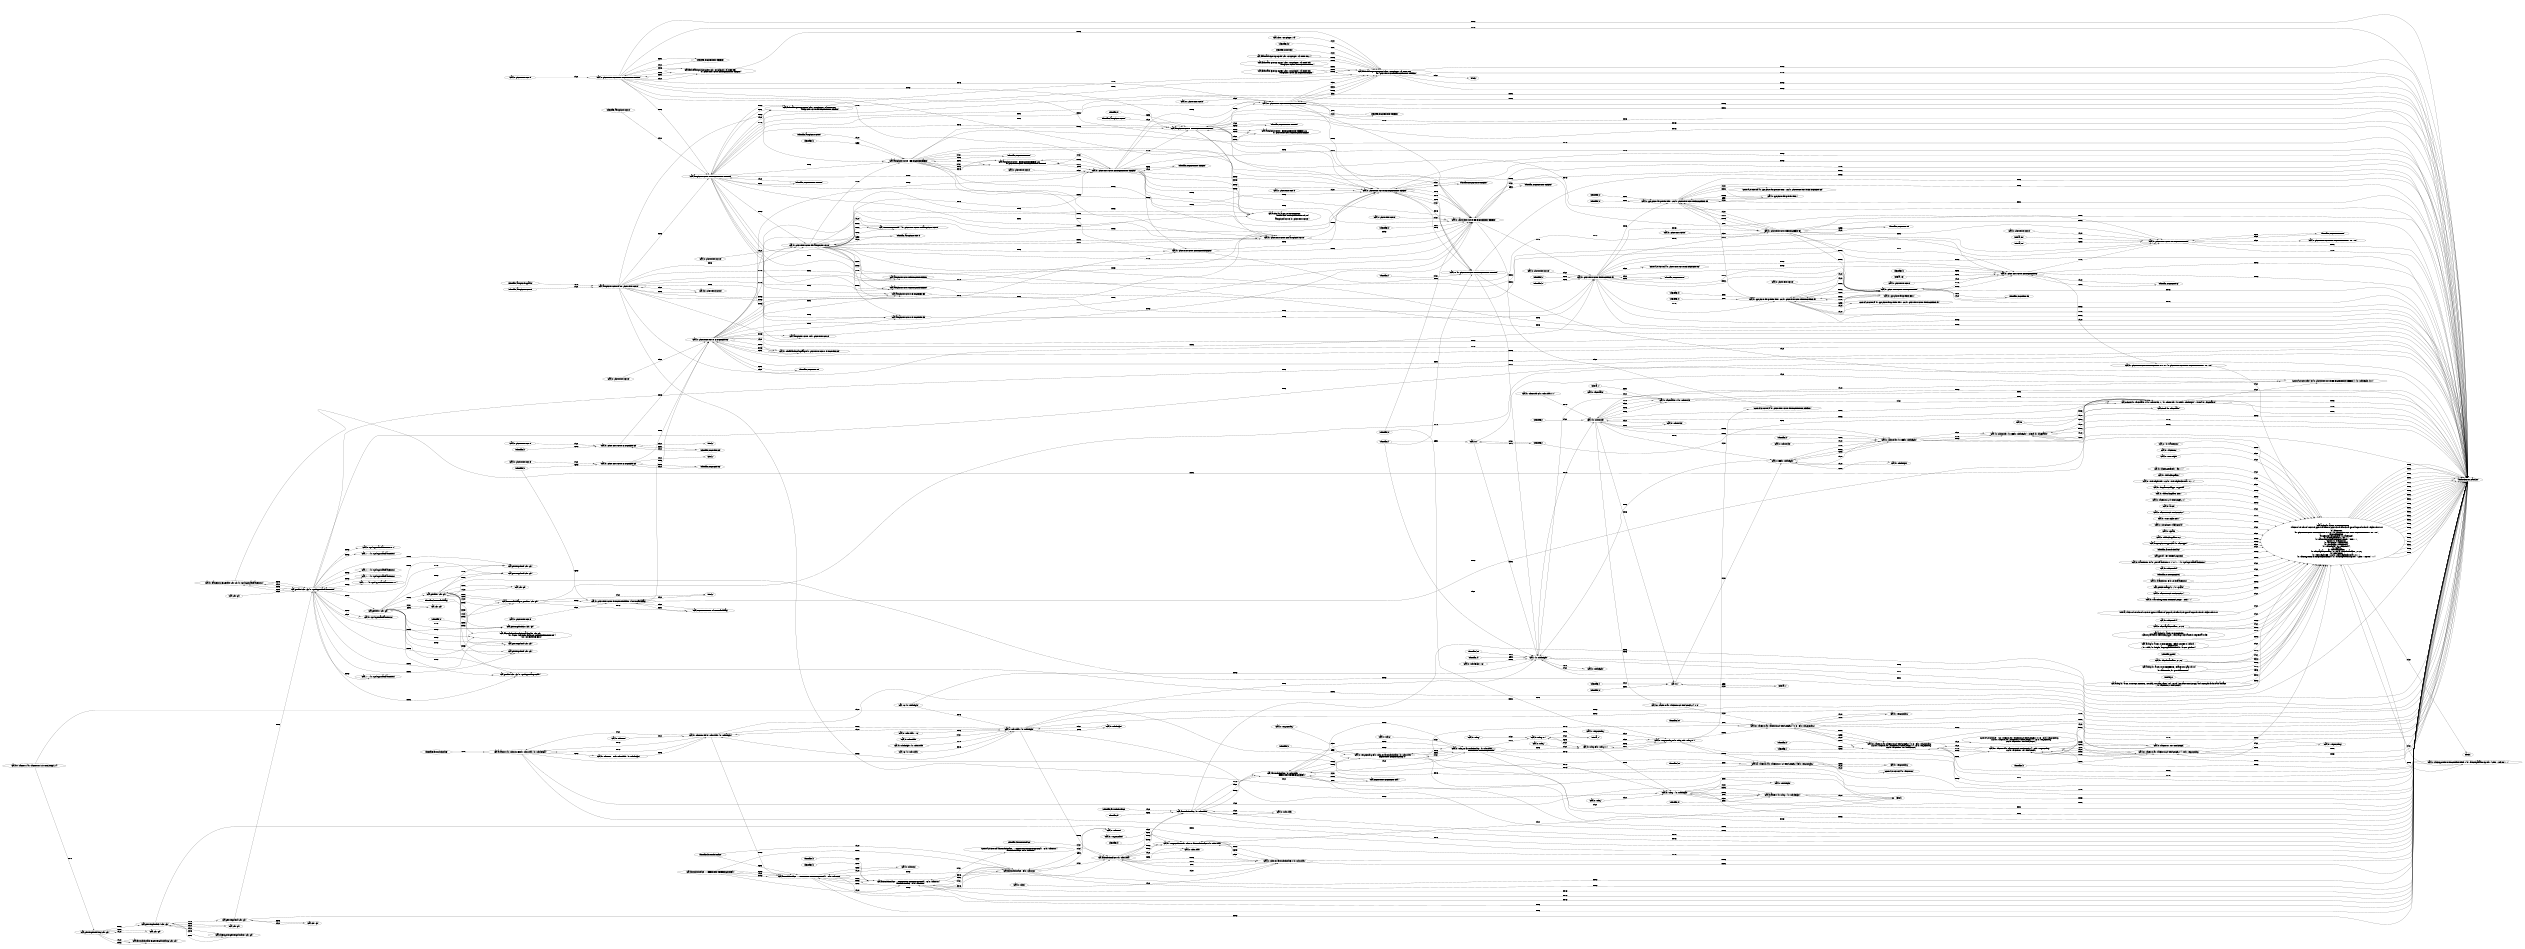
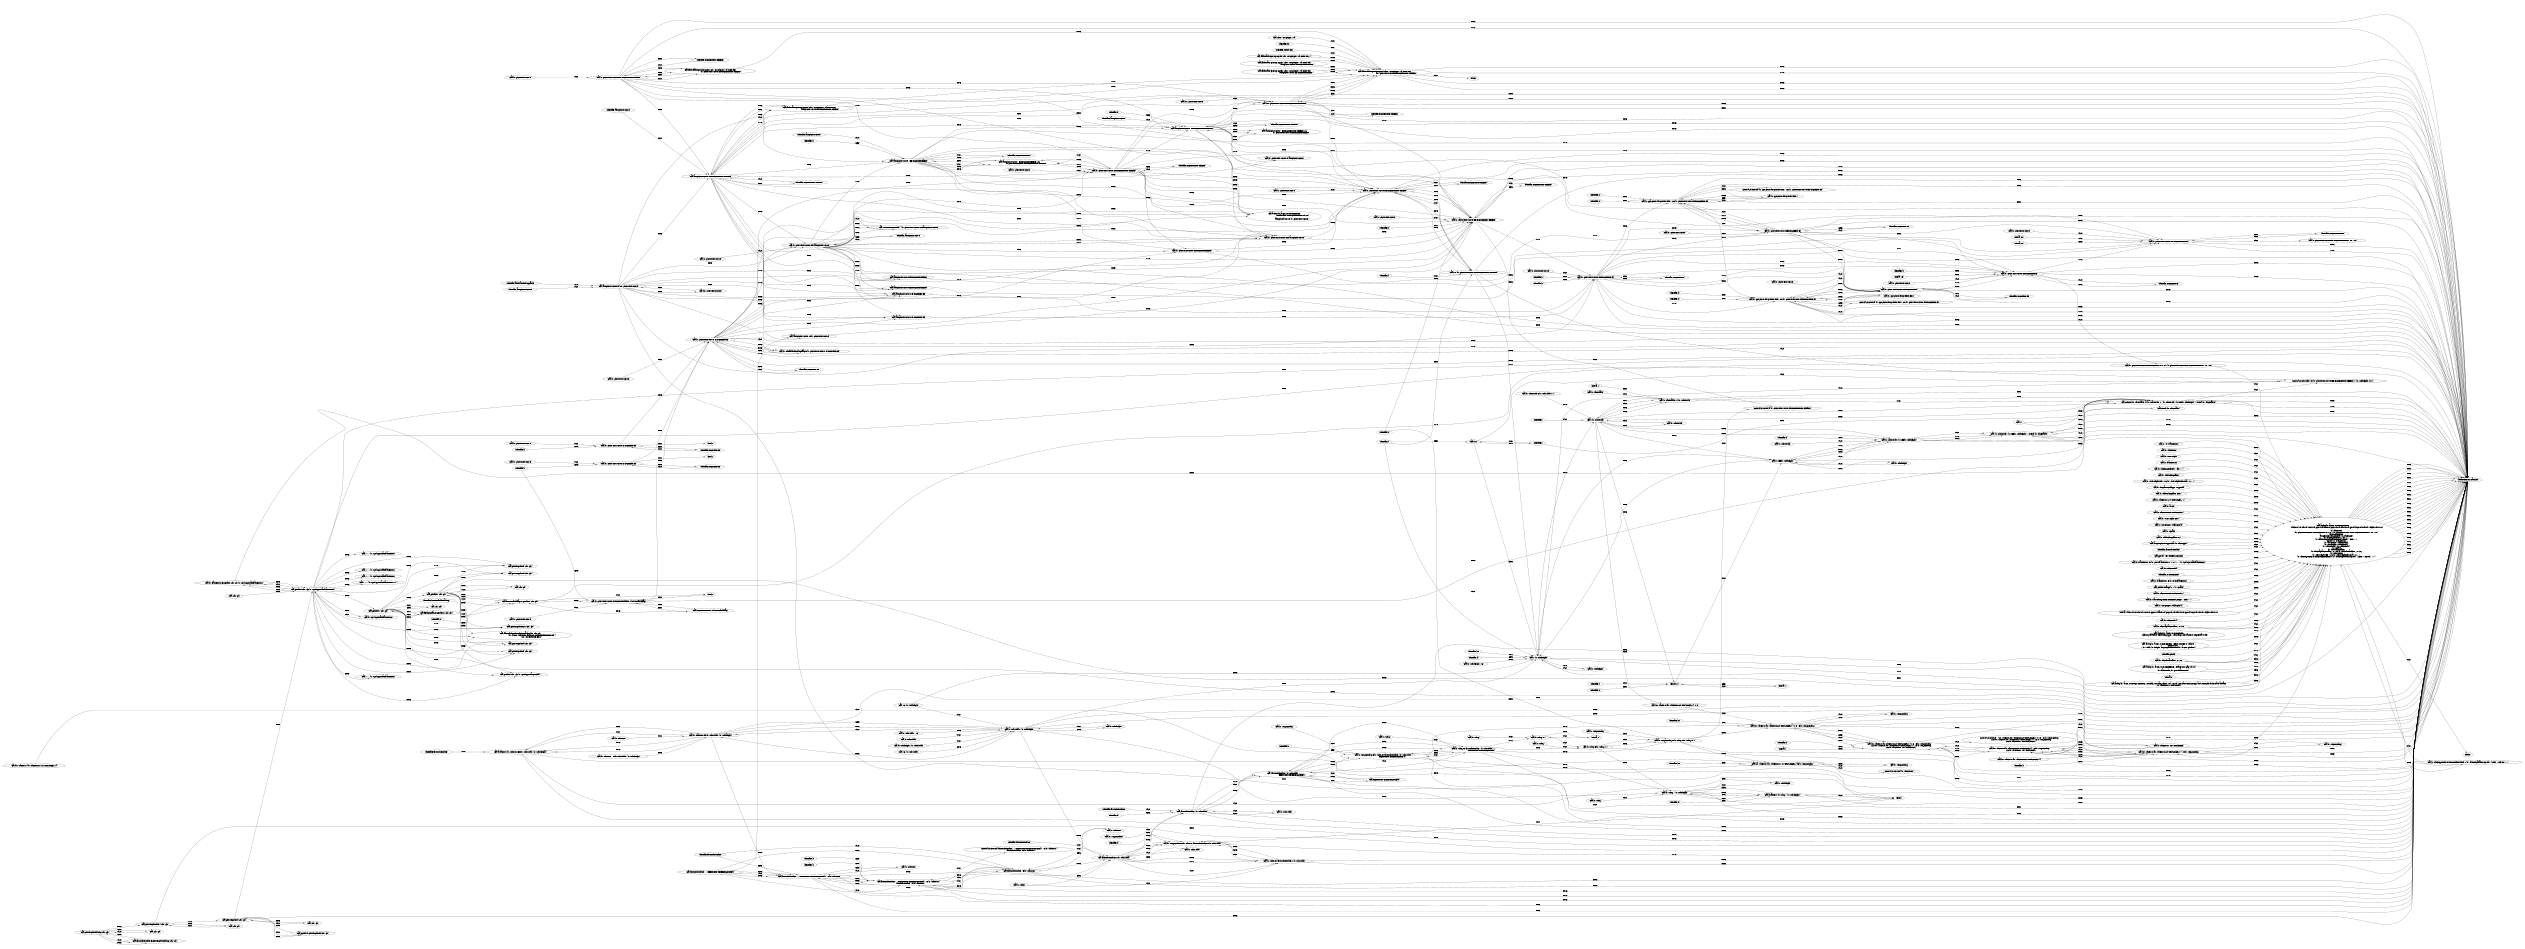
(1284, 50) -> (1284, 50)
none -> (1284, 158)
(1675, 267) -> none
(520, 283) -> (520, 283)
(754, 335) -> (758, 603)
(2052, 390) -> (2133, 430)
(1625, 400) -> (1625, 400)
(2019, 422) -> (2019, 422)
none -> (2168, 463)
none -> (1596, 486)
(378, 548) -> none
(2168, 575) -> (2168, 575)
(436, 601) -> (436, 601)
none -> (2168, 606)
(611, 608) -> (608, 613)
none -> (436, 613)
(2168, 654) -> (2168, 654)
(2168, 677) -> (2168, 677)
(1675, 684) -> (1675, 684)
(959, 715) -> (959, 715)
none -> (861, 723)
(959, 741) -> (959, 741)
(1568, 742) -> none
(1639, 746) -> none
(1782, 749) -> (1782, 749)
(570, 754) -> (610, 728)
none -> (2019, 760)
(1384, 780) -> (1384, 780)
(64, 848) -> (125, 937)
(1079, 863) -> (1079, 863)
(1195, 867) -> (1069, 881)
none -> (313, 933)
(234, 935) -> none
